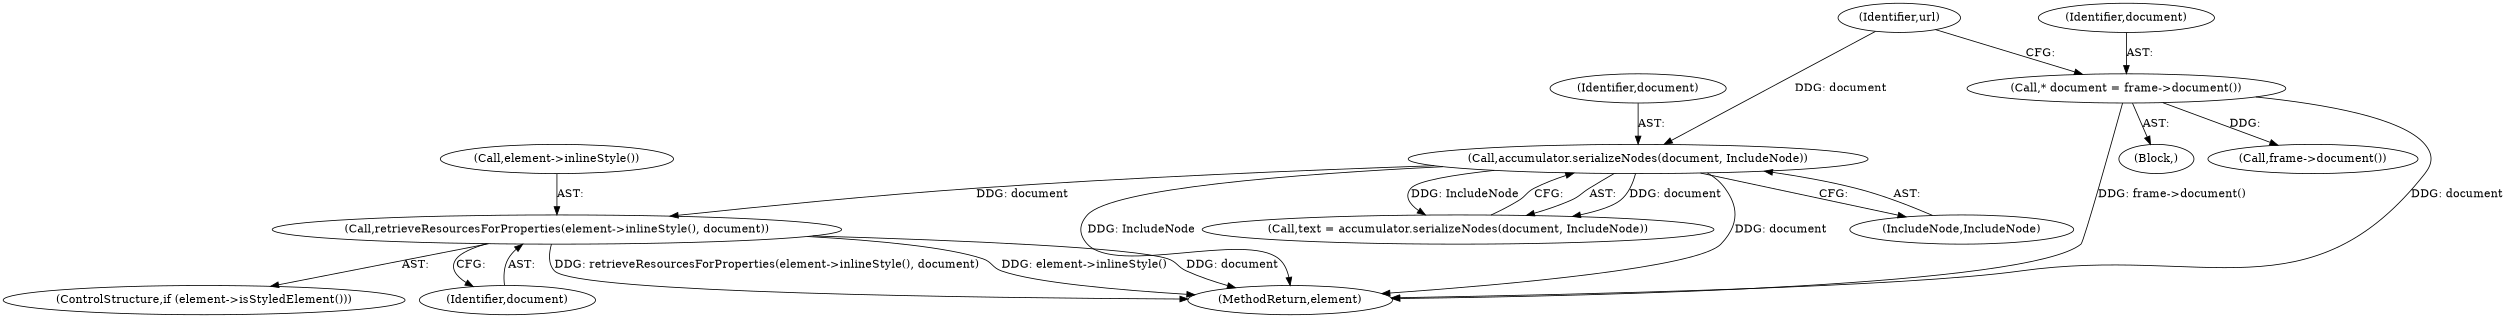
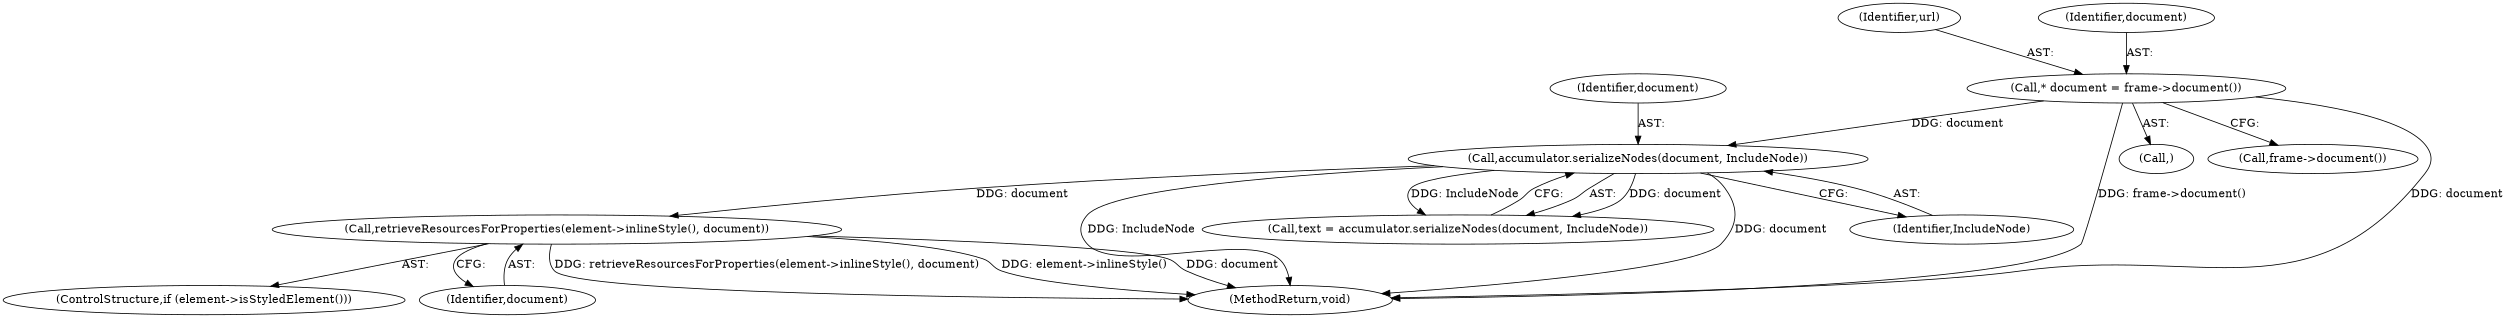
(2042, 53) -> (2042, 53)
(1773, 86) -> (1890, 123)
(2247, 124) -> (2247, 124)
(557, 159) -> none
(2156, 159) -> (2156, 159)
(1962, 230) -> (1962, 230)
(1290, 300) -> (1290, 300)
